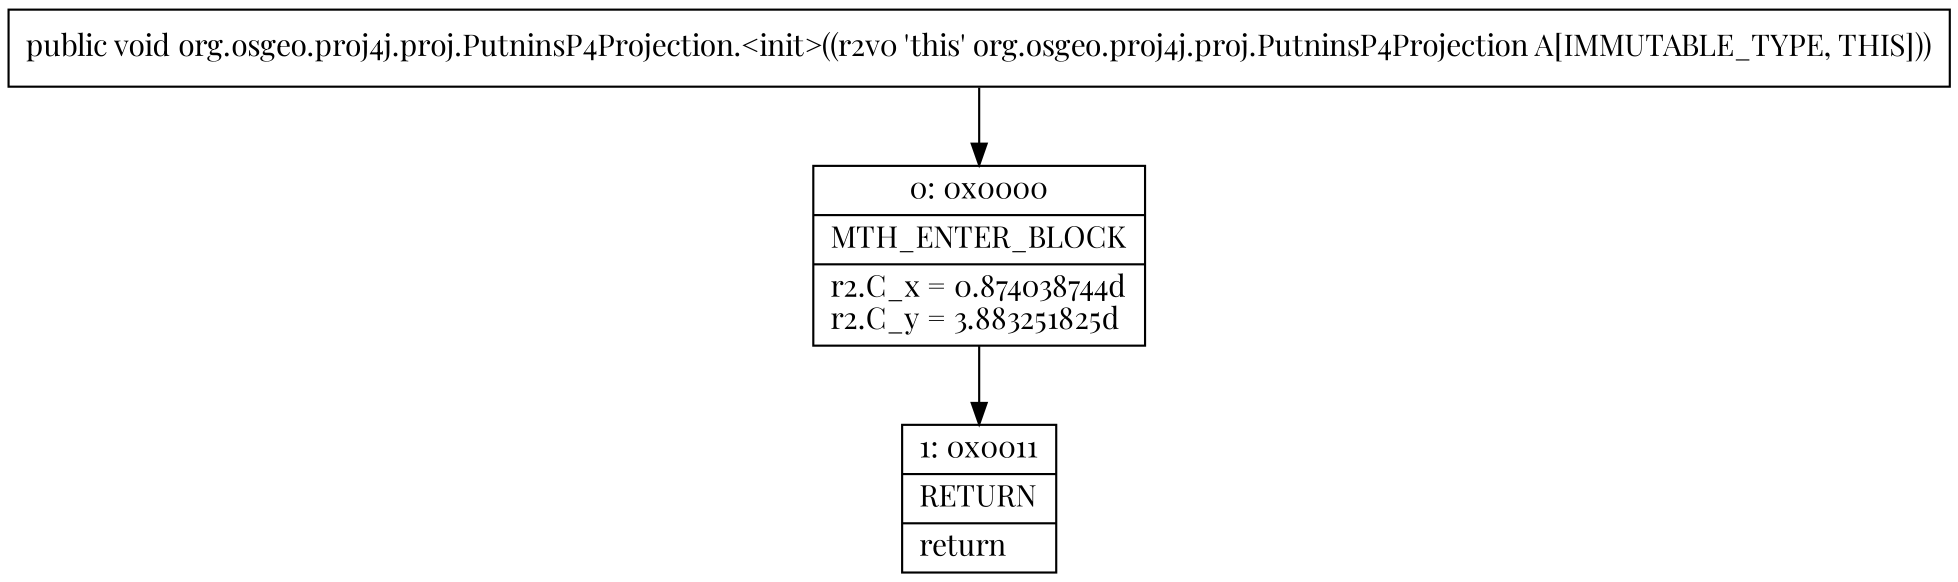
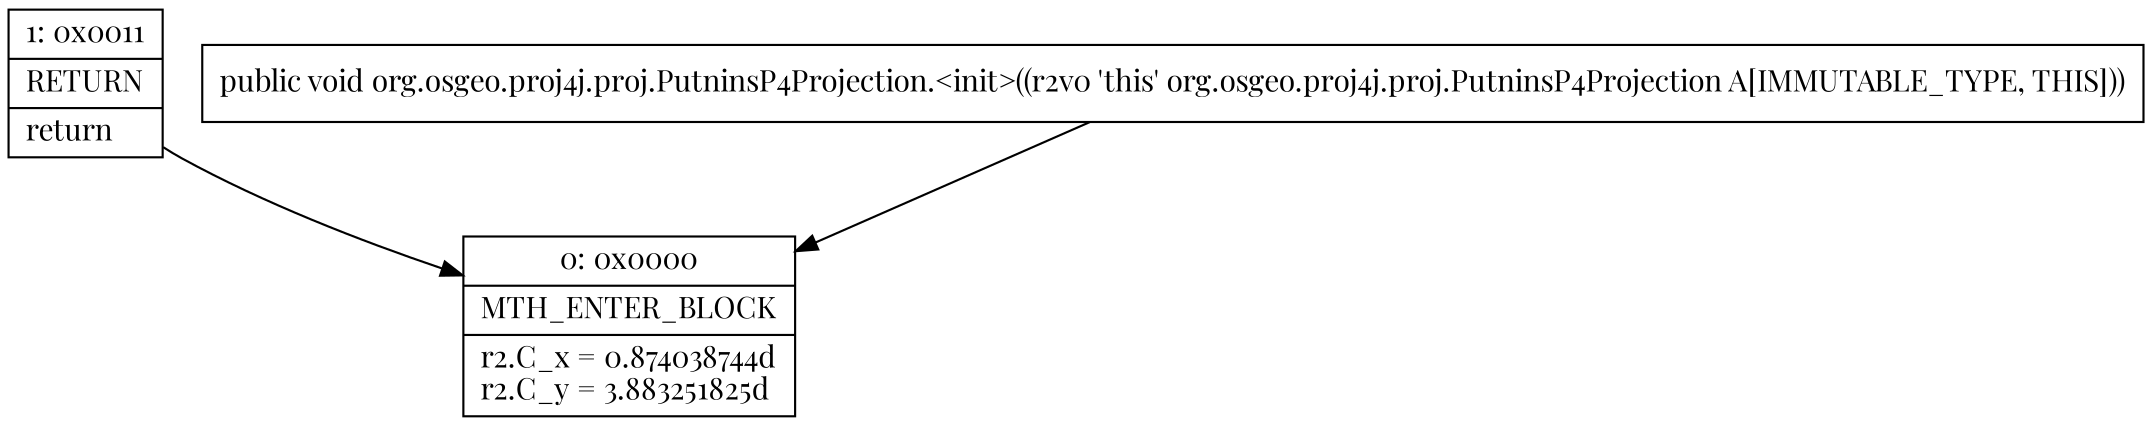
(979, 374) -> (300, 215)
